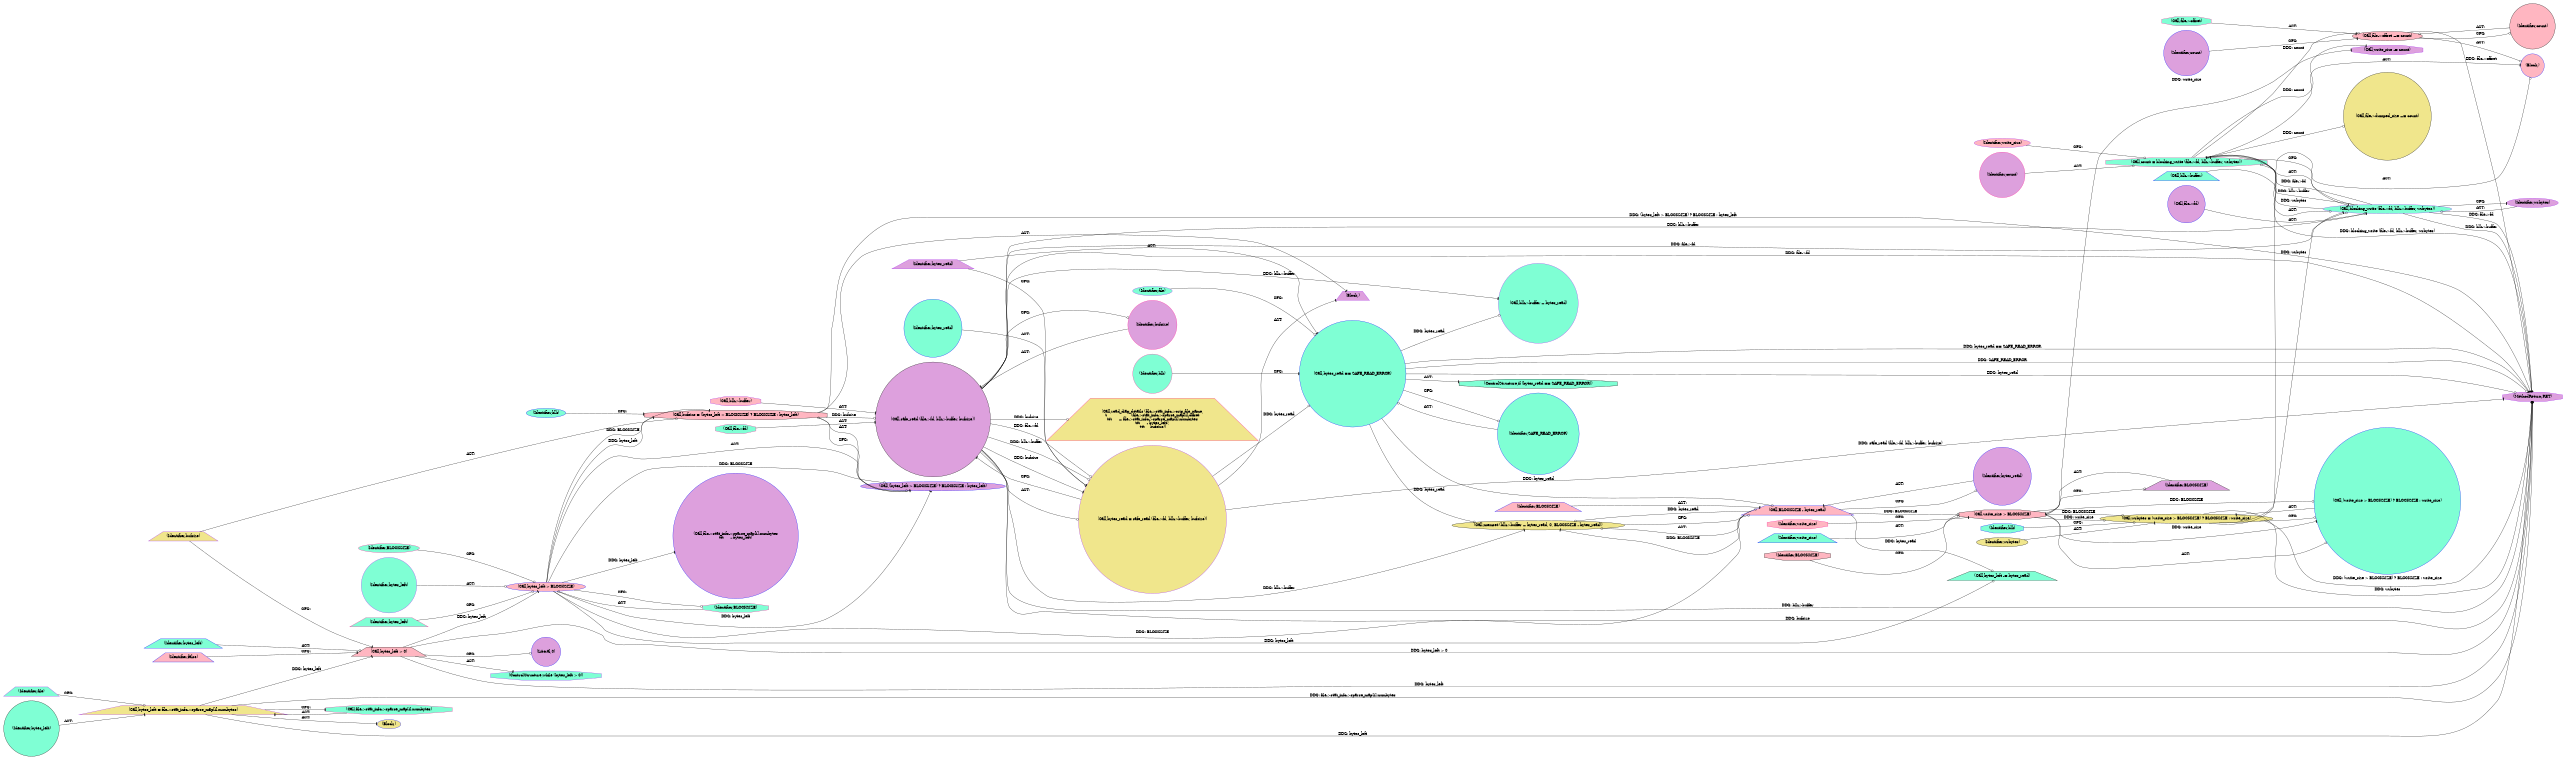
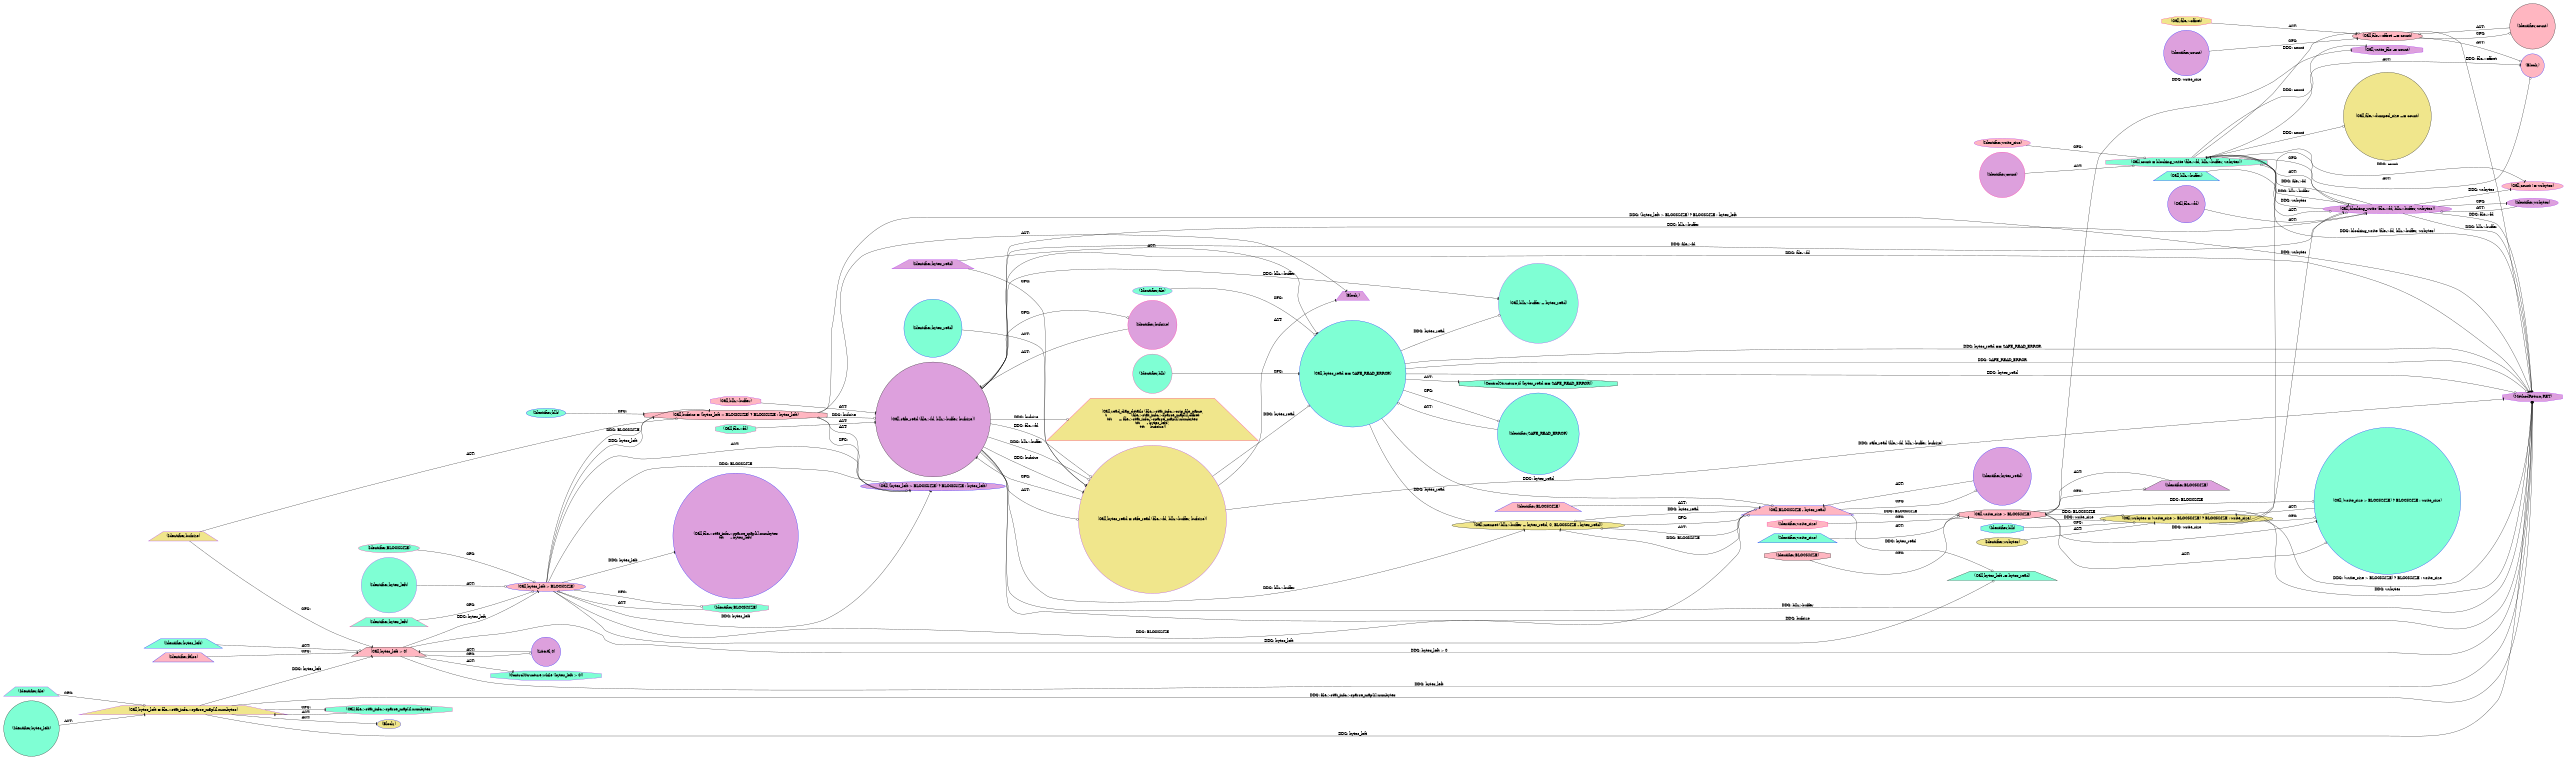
(2186, 21) -> (2186, 21)
(2387, 50) -> (2387, 50)
none -> (2532, 186)
(2387, 209) -> (2387, 209)
none -> (476, 652)
